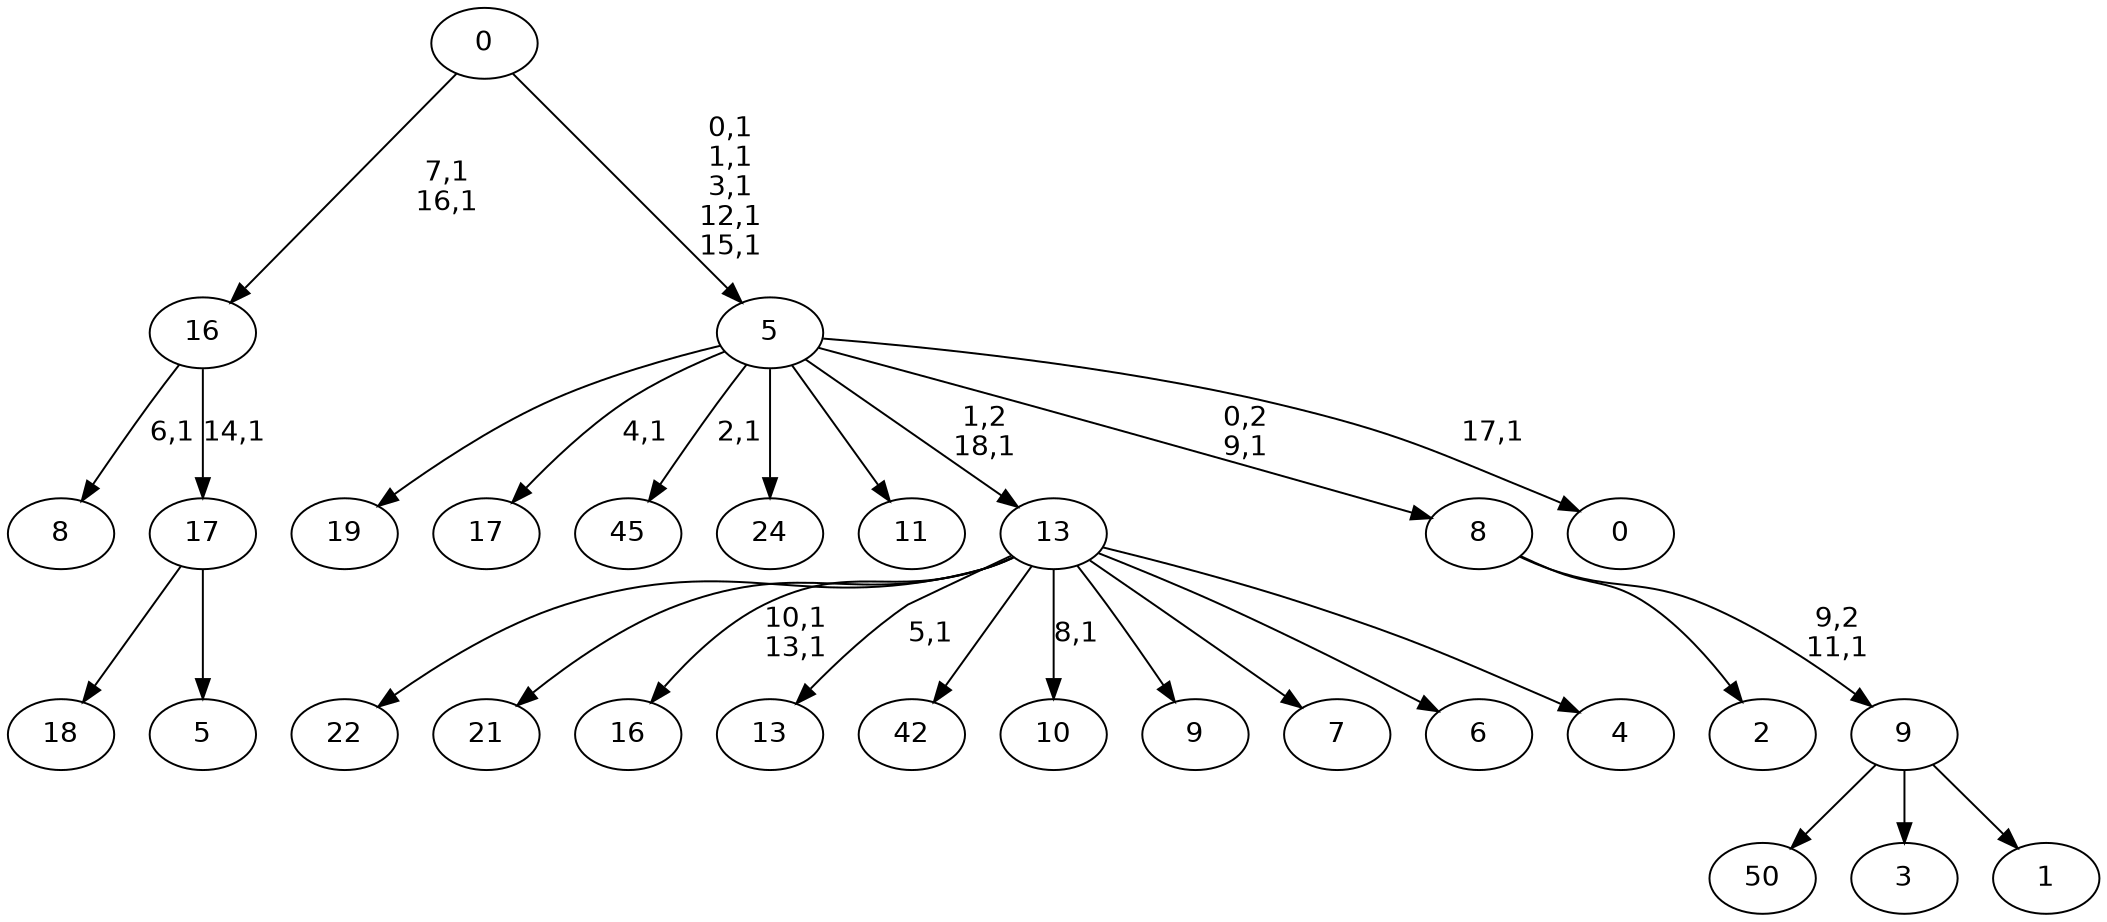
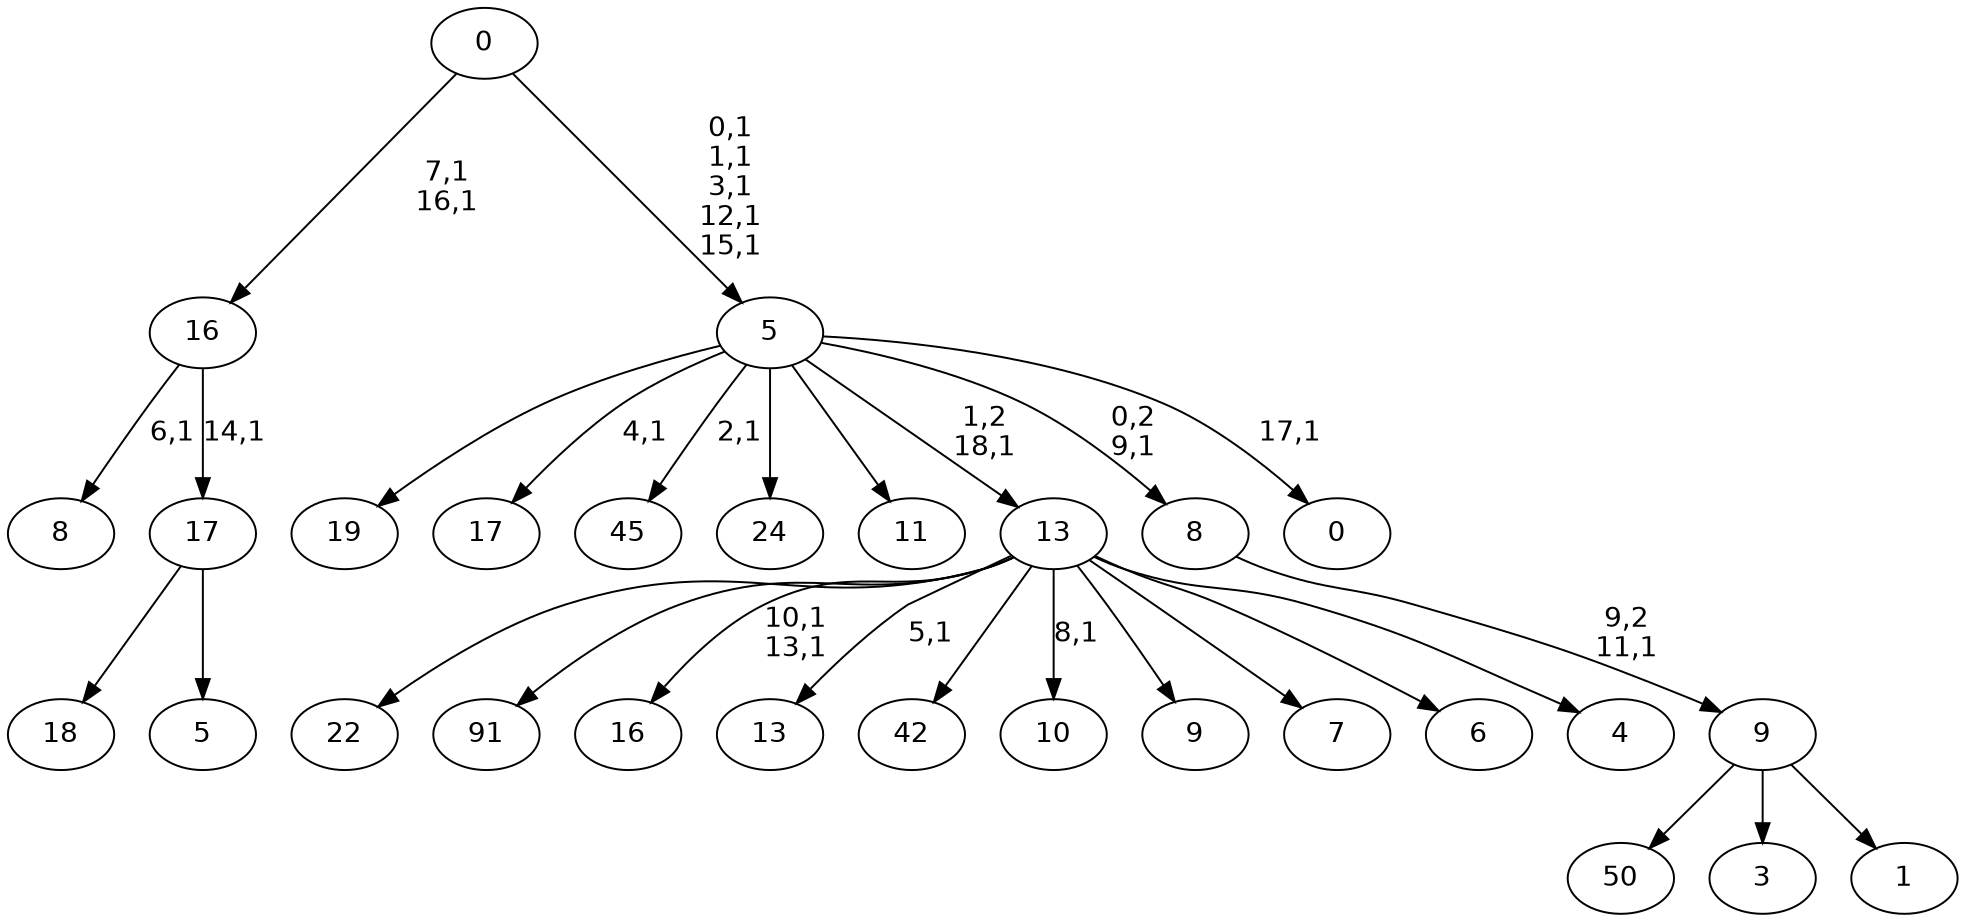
(486, 735) -> (486, 735)
(1763, 735) -> none
